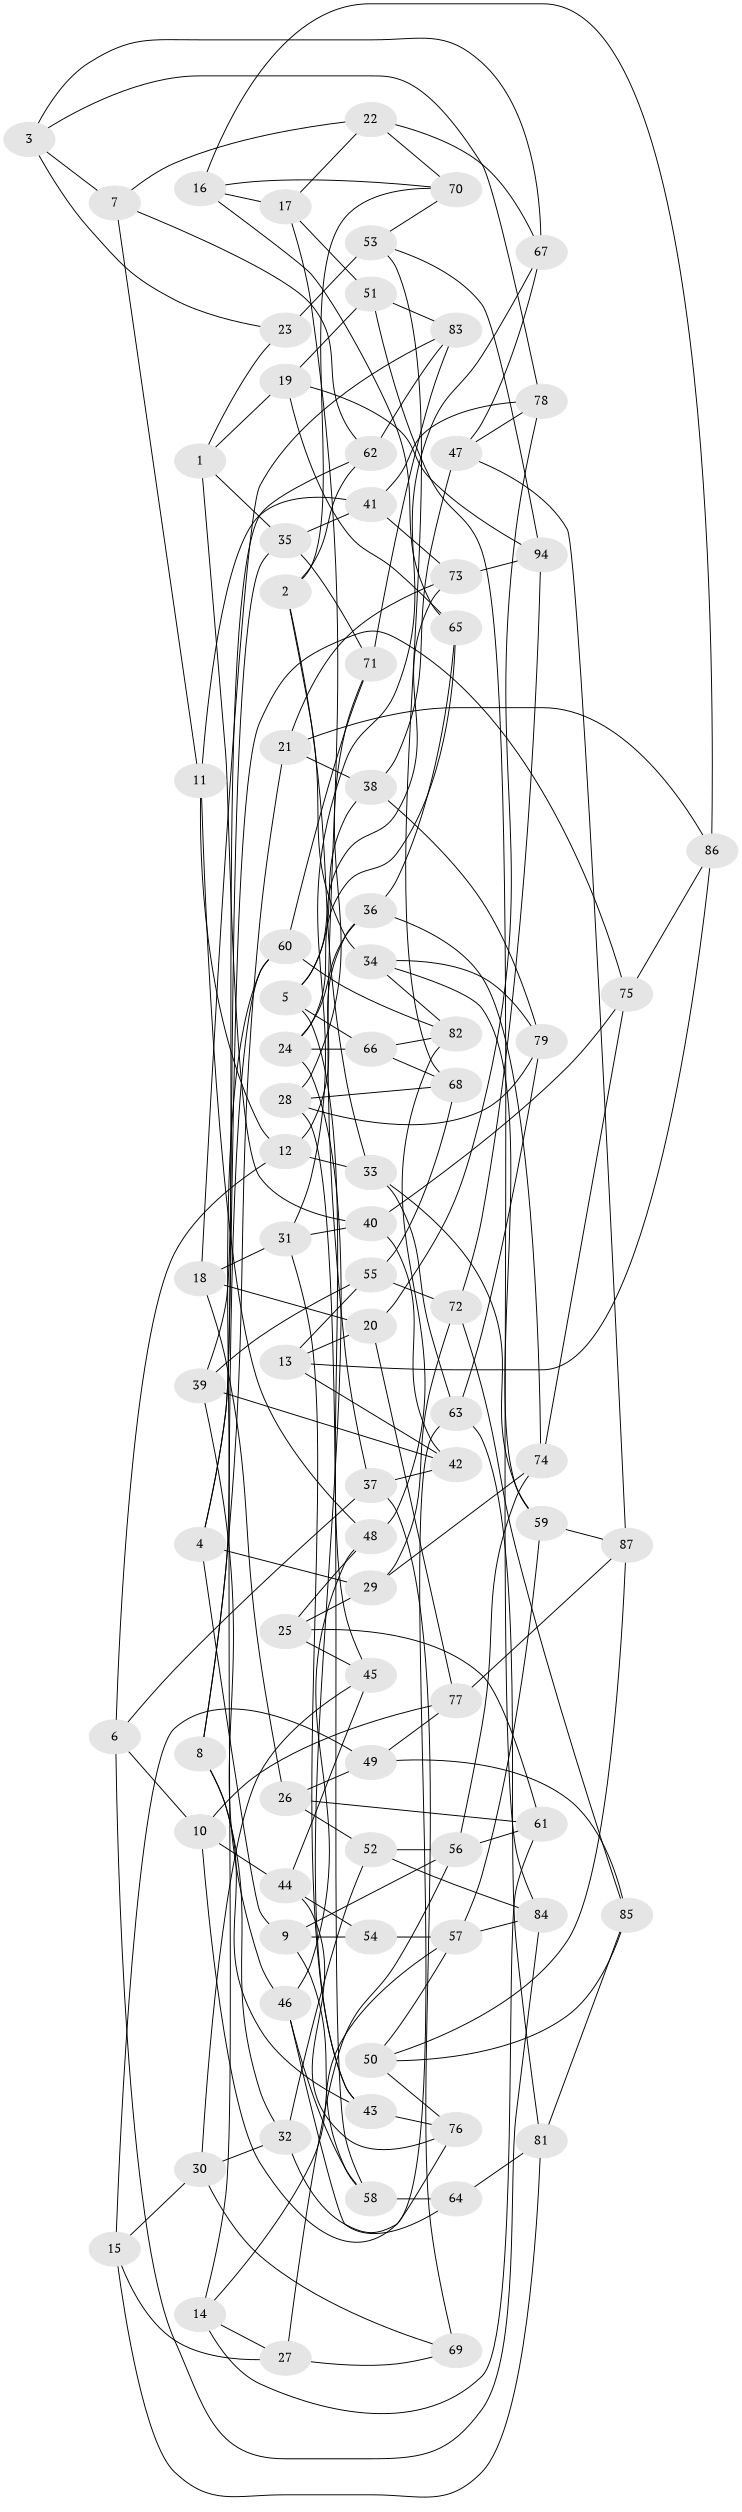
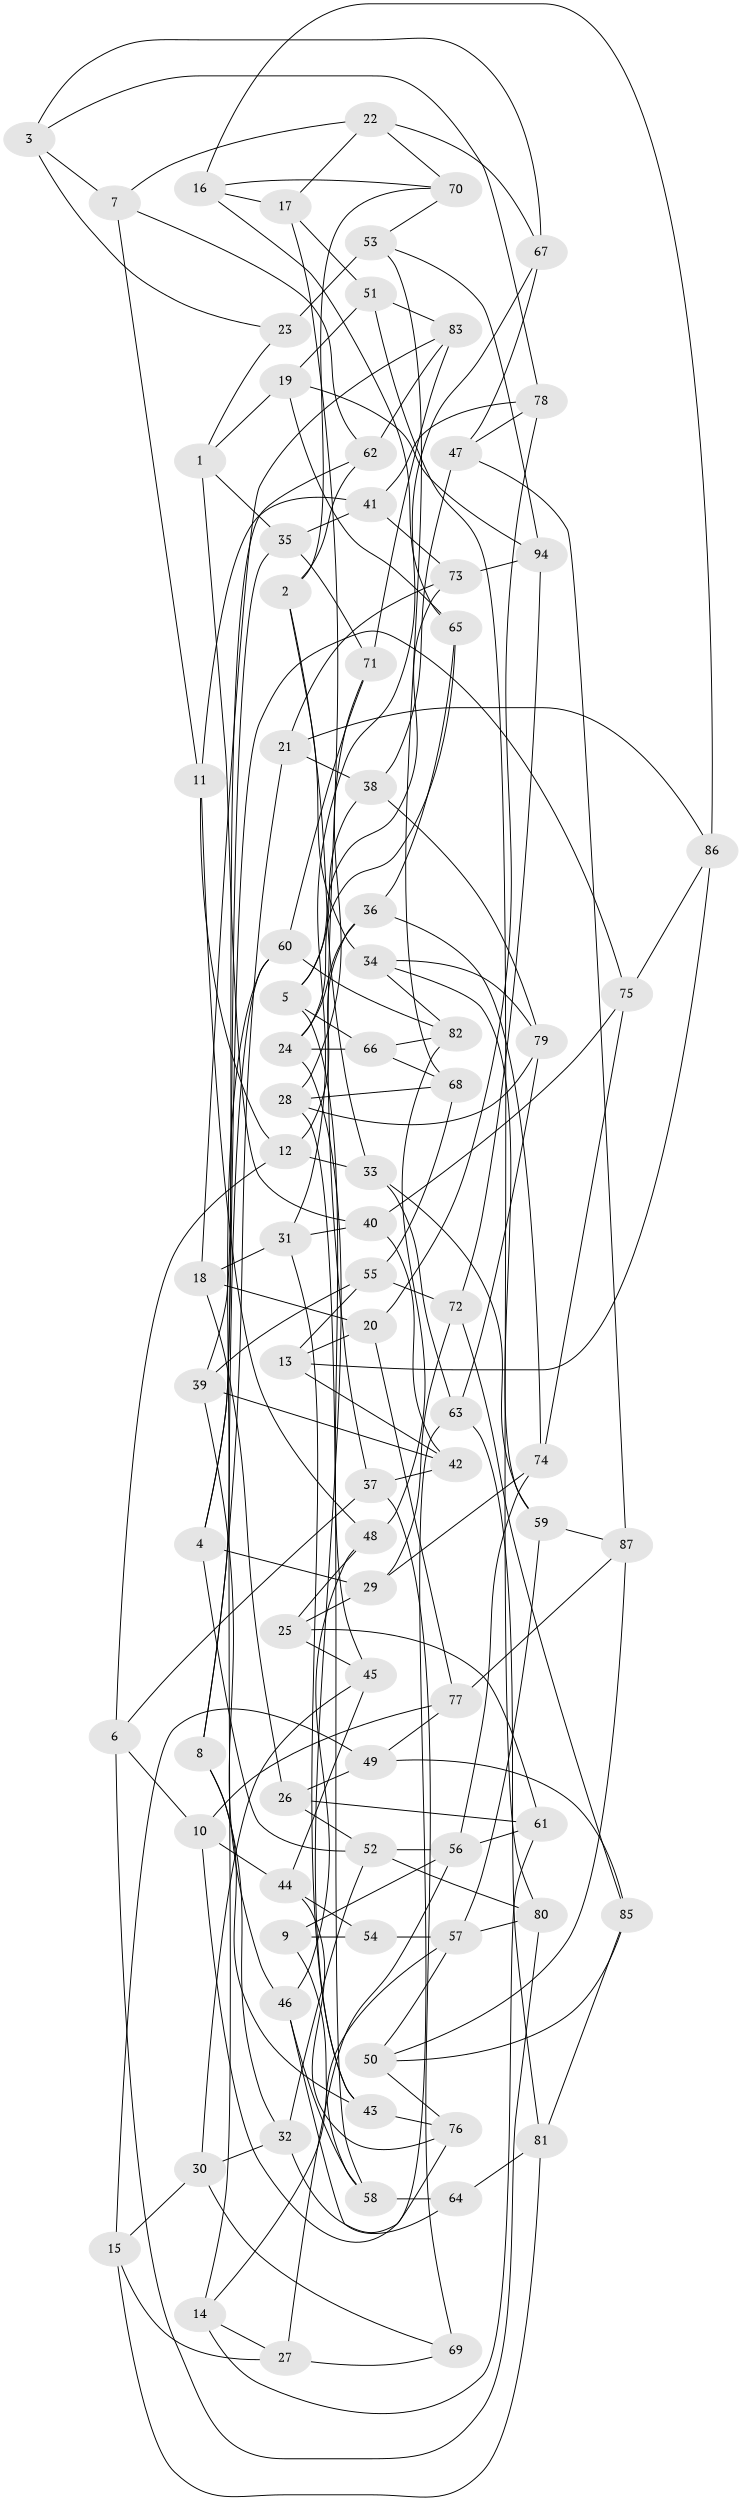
(236, 1781) -> (236, 1748)
(542, 1915) -> (542, 1915)
